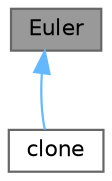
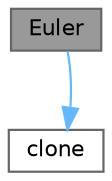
(42, 102) -> (71, 79)
